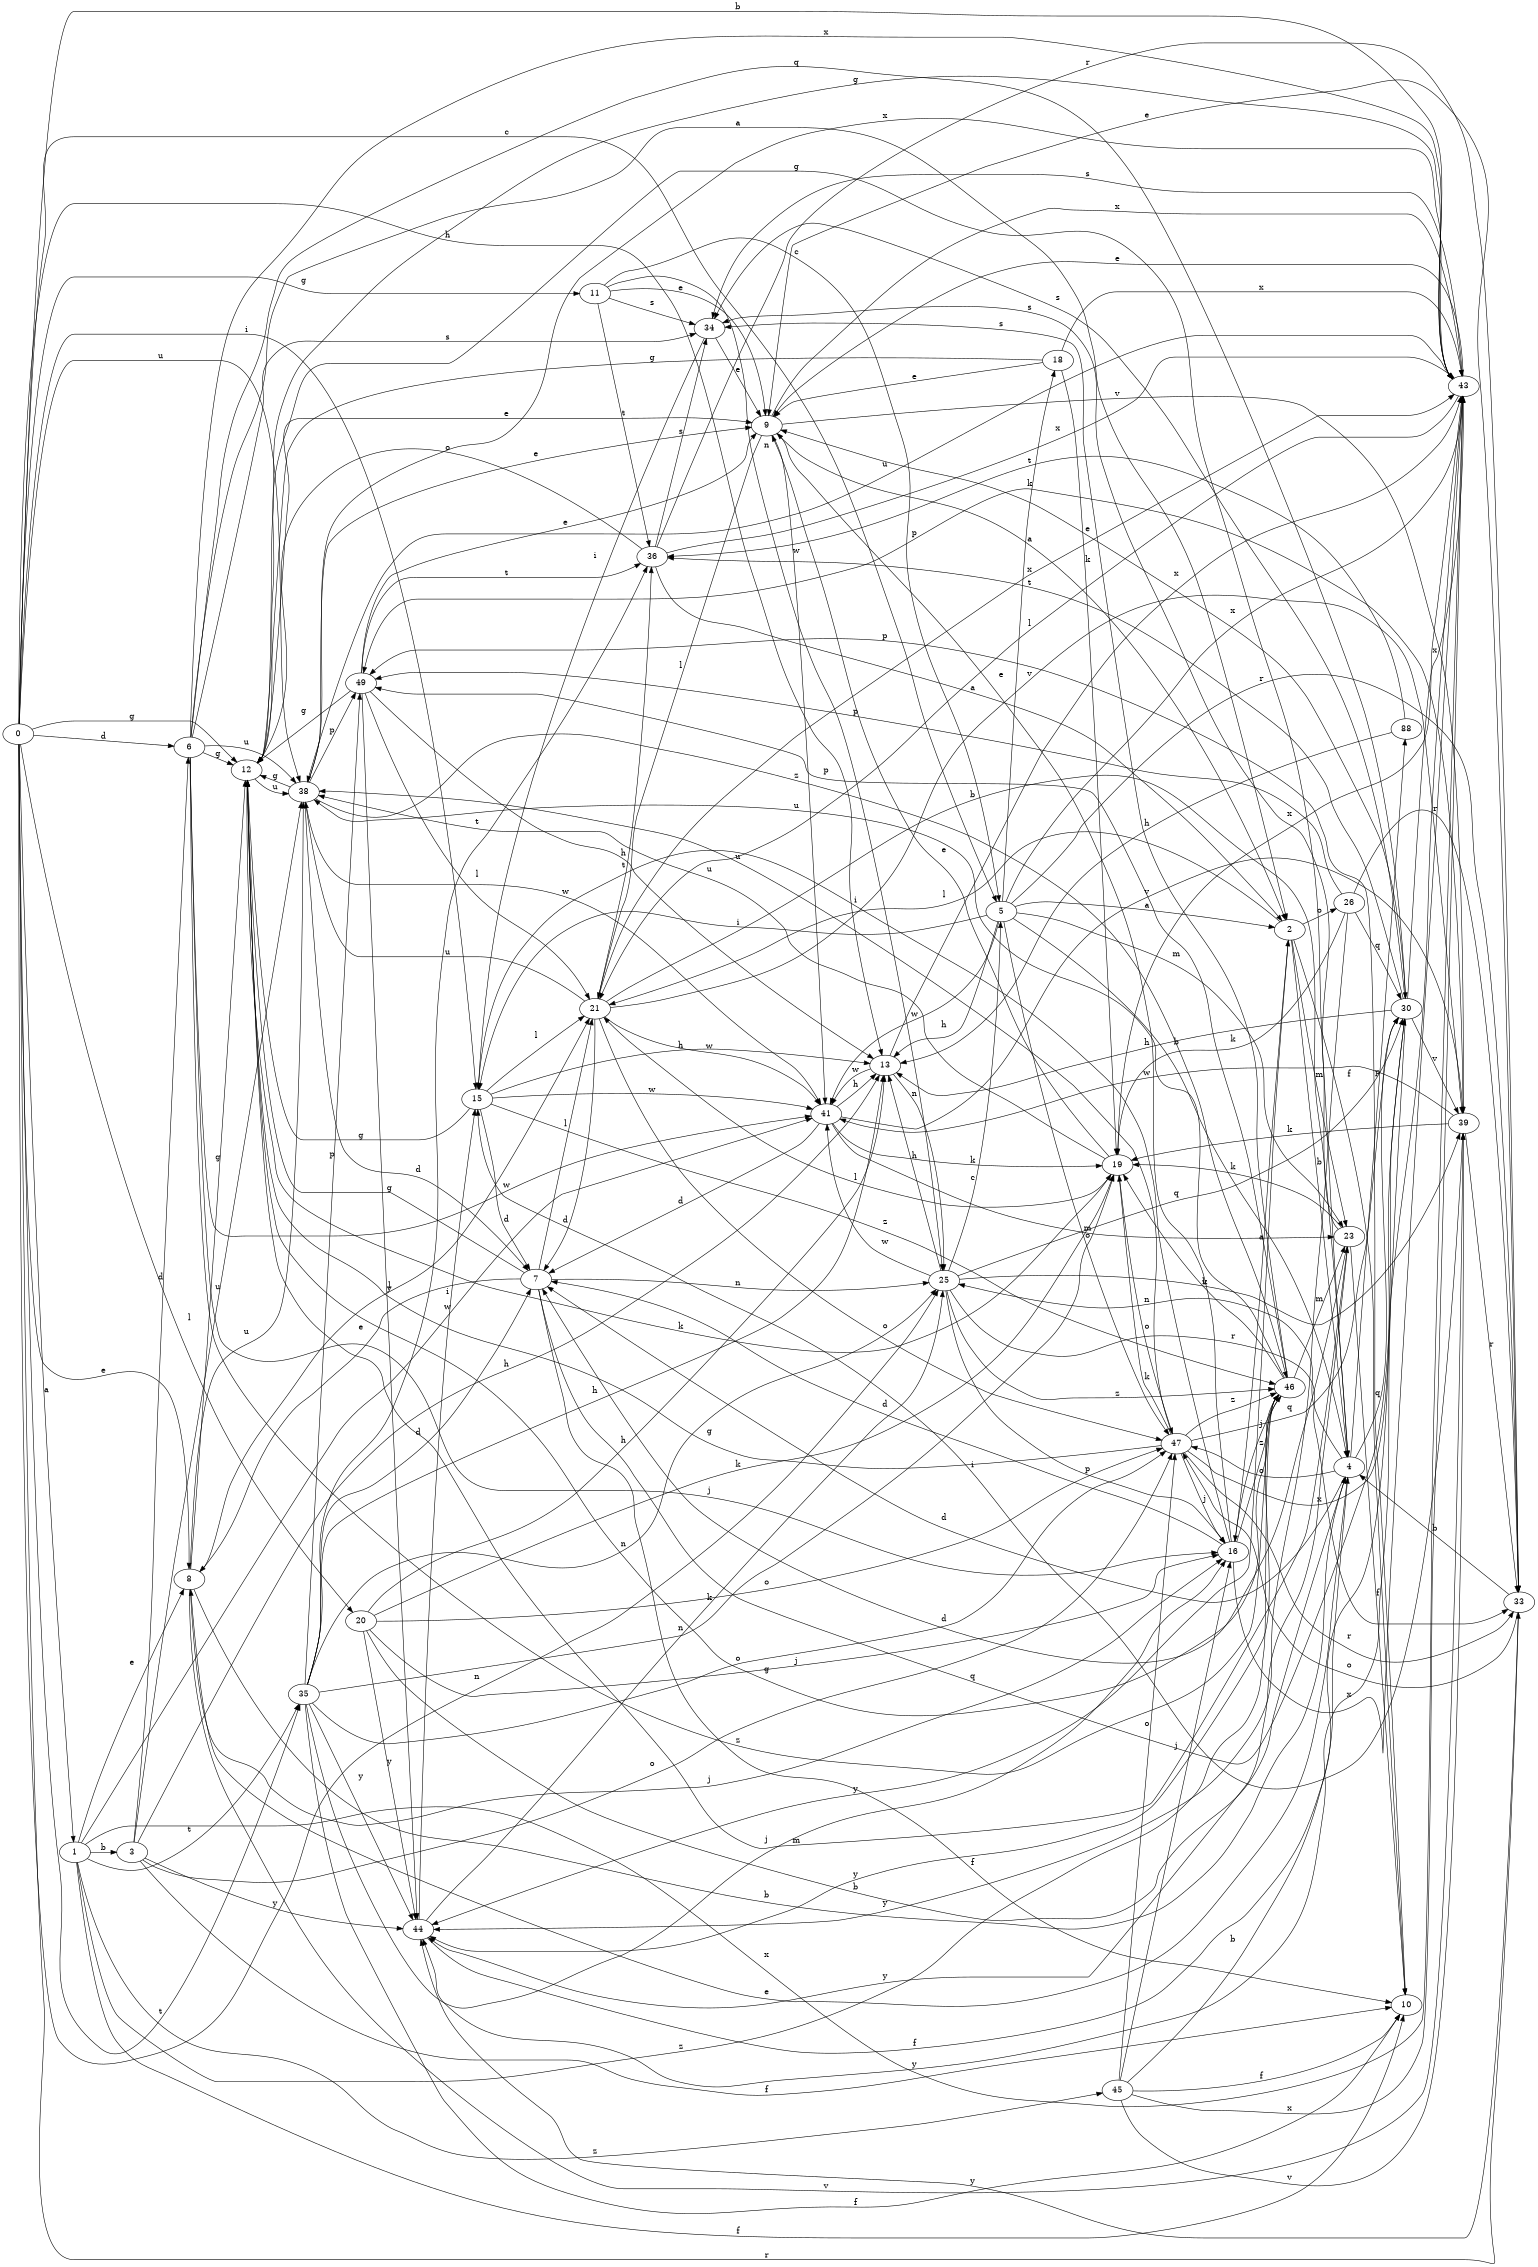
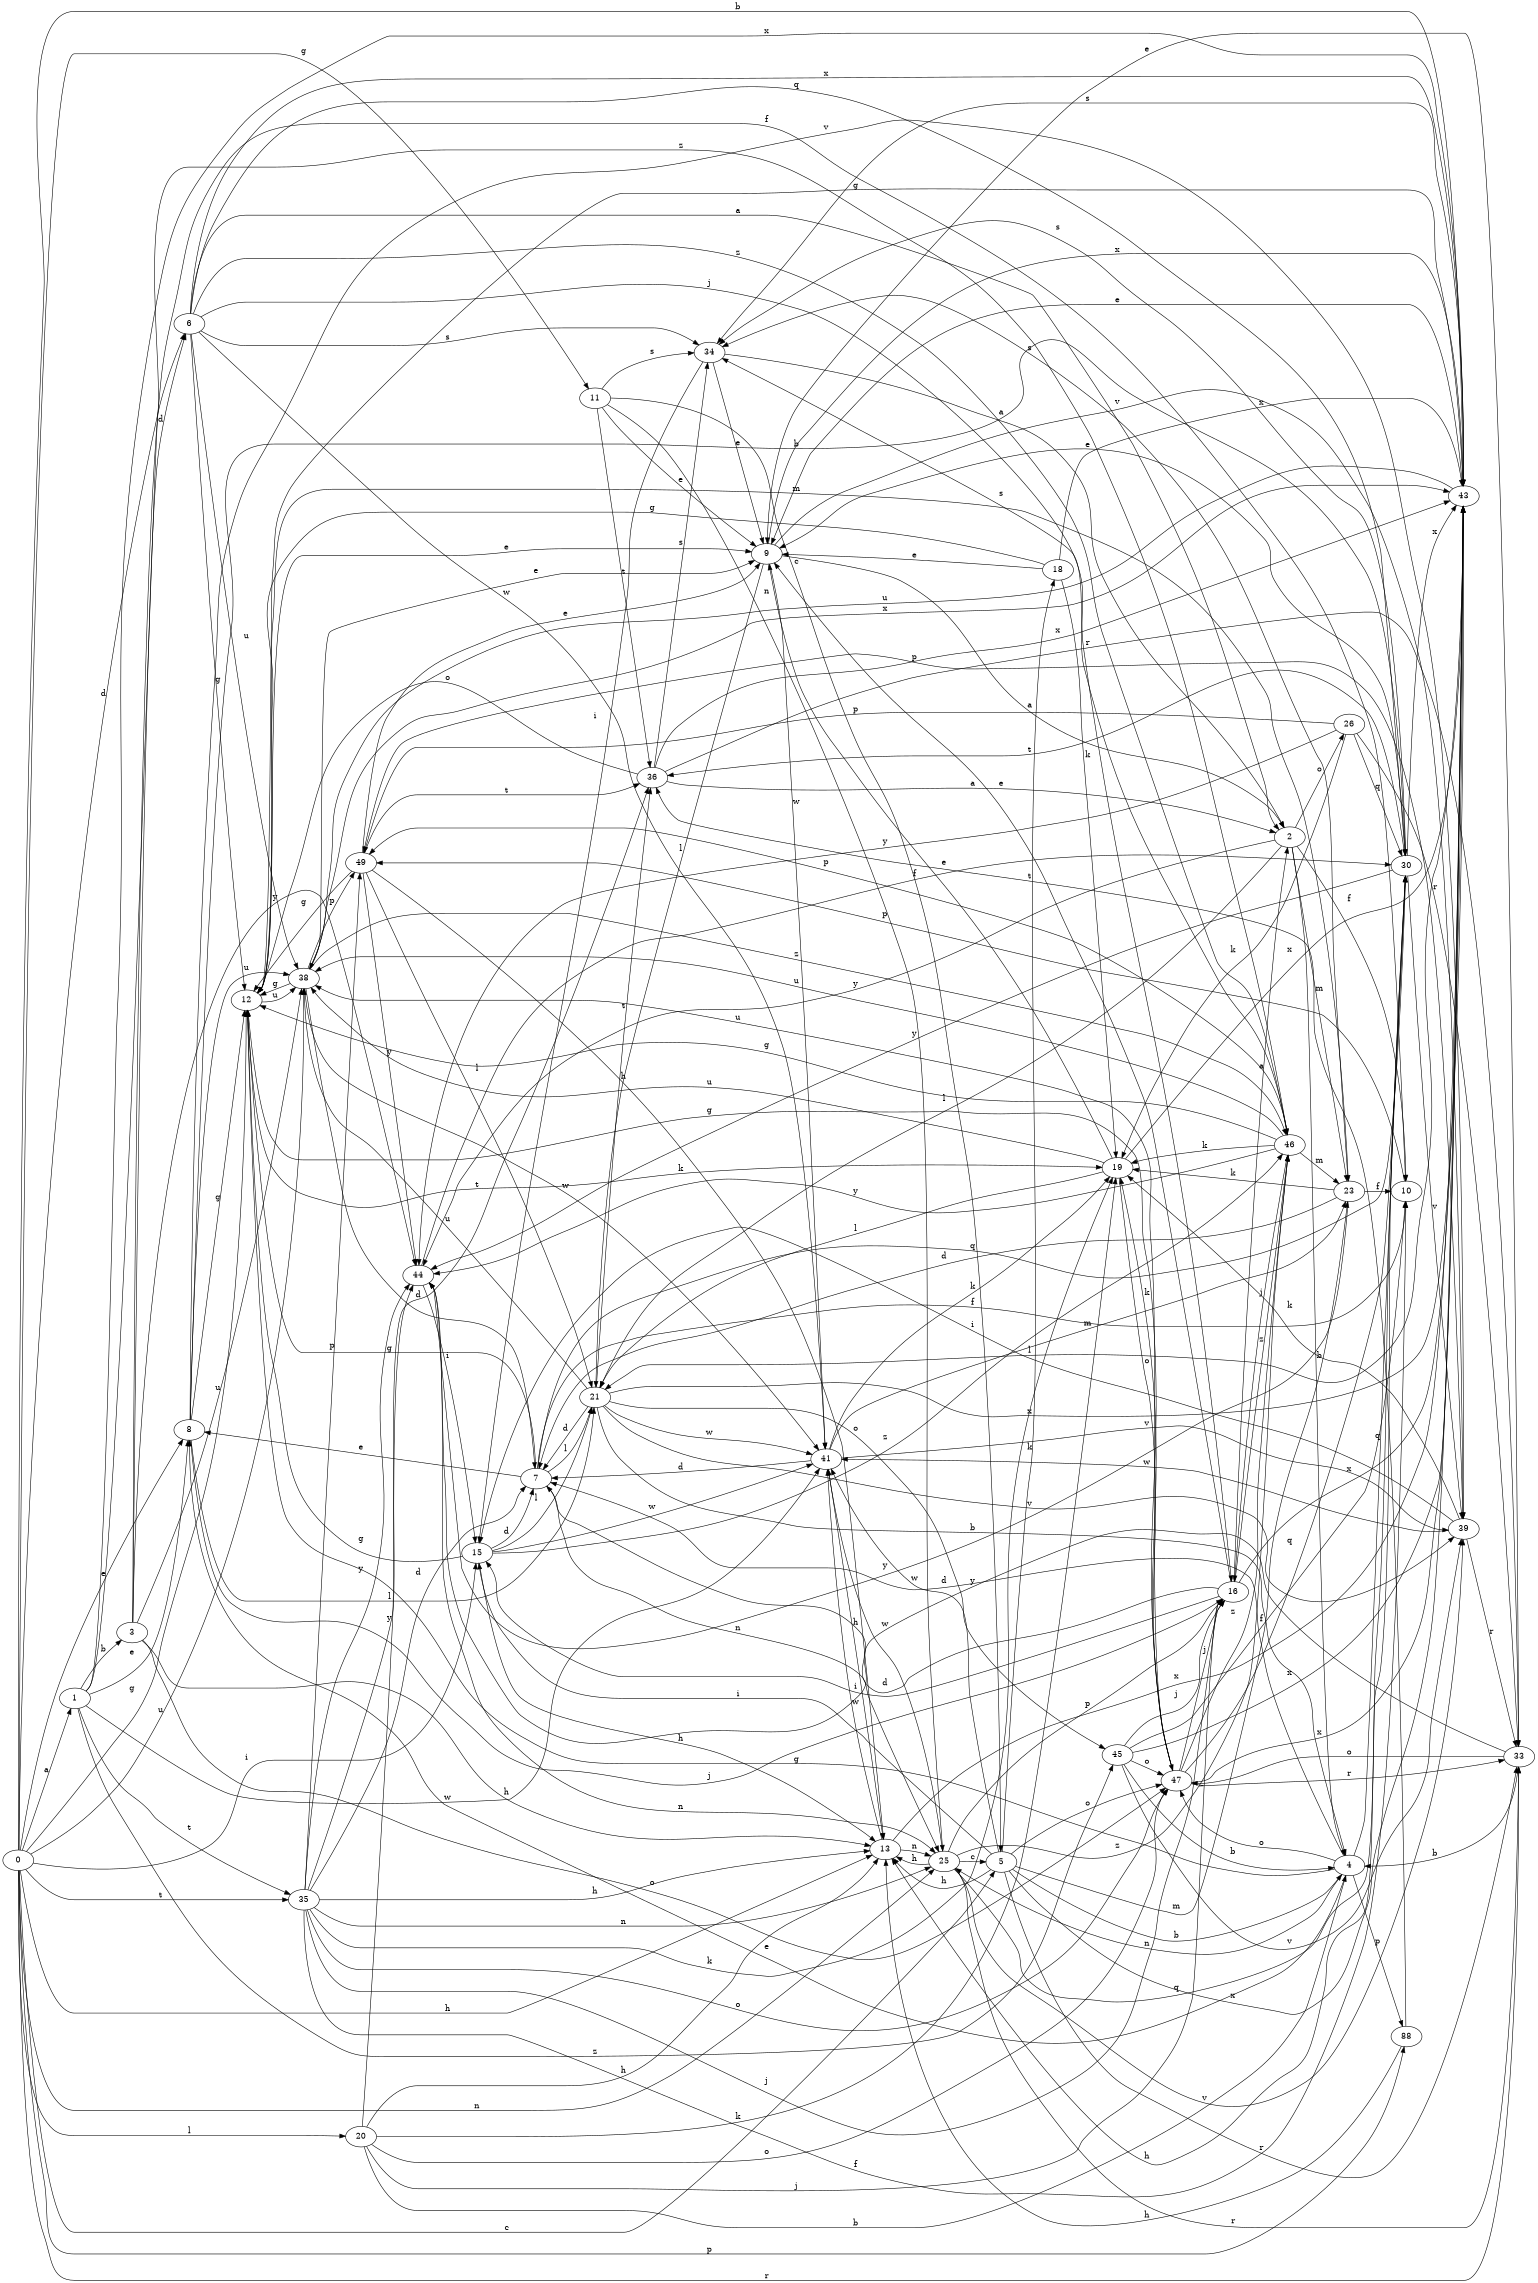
(1142, 910) -> (1084, 489)
(823, 1298) -> (899, 1479)
(817, 1909) -> (530, 444)
(701, 2234) -> none
none -> (589, 2254)
